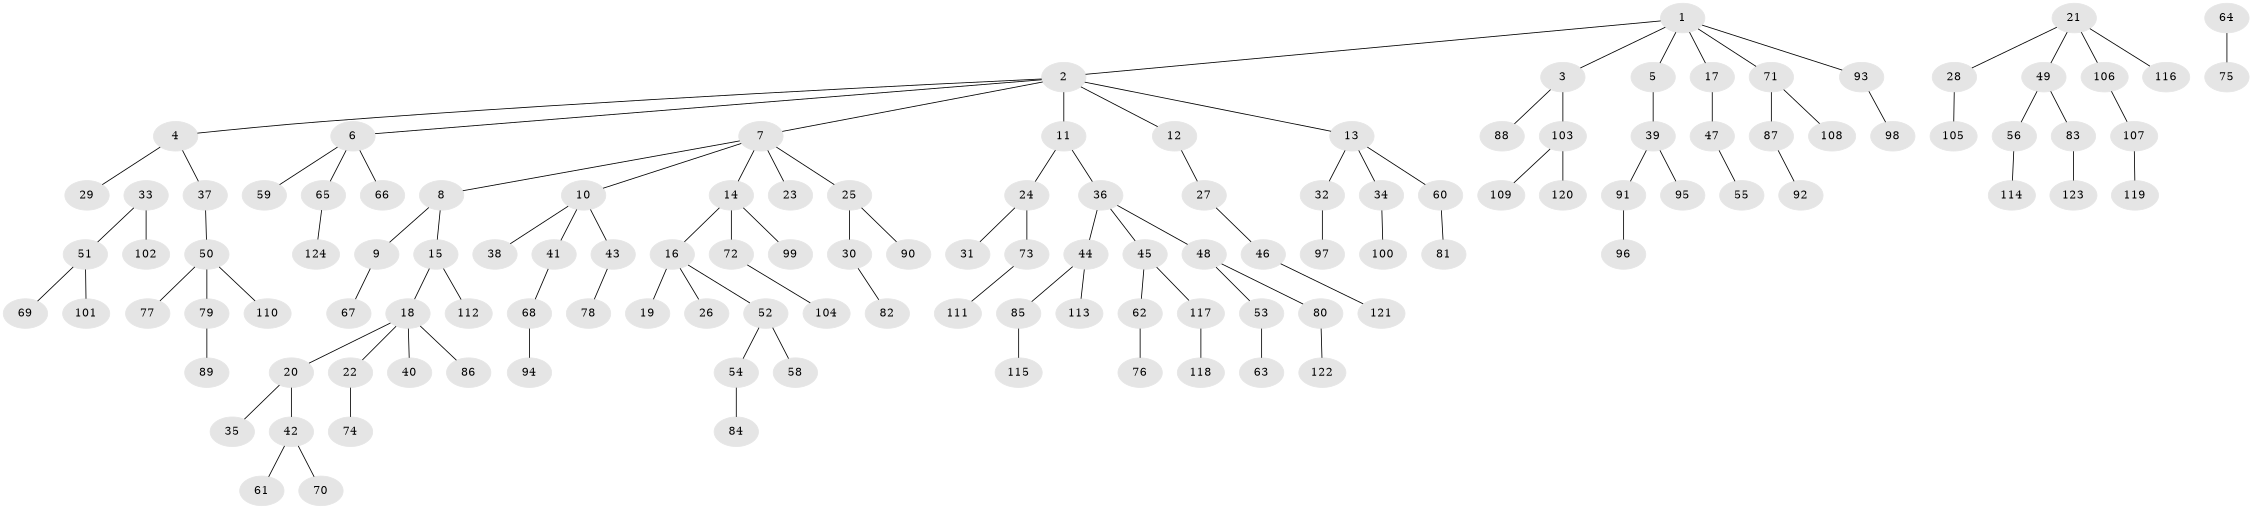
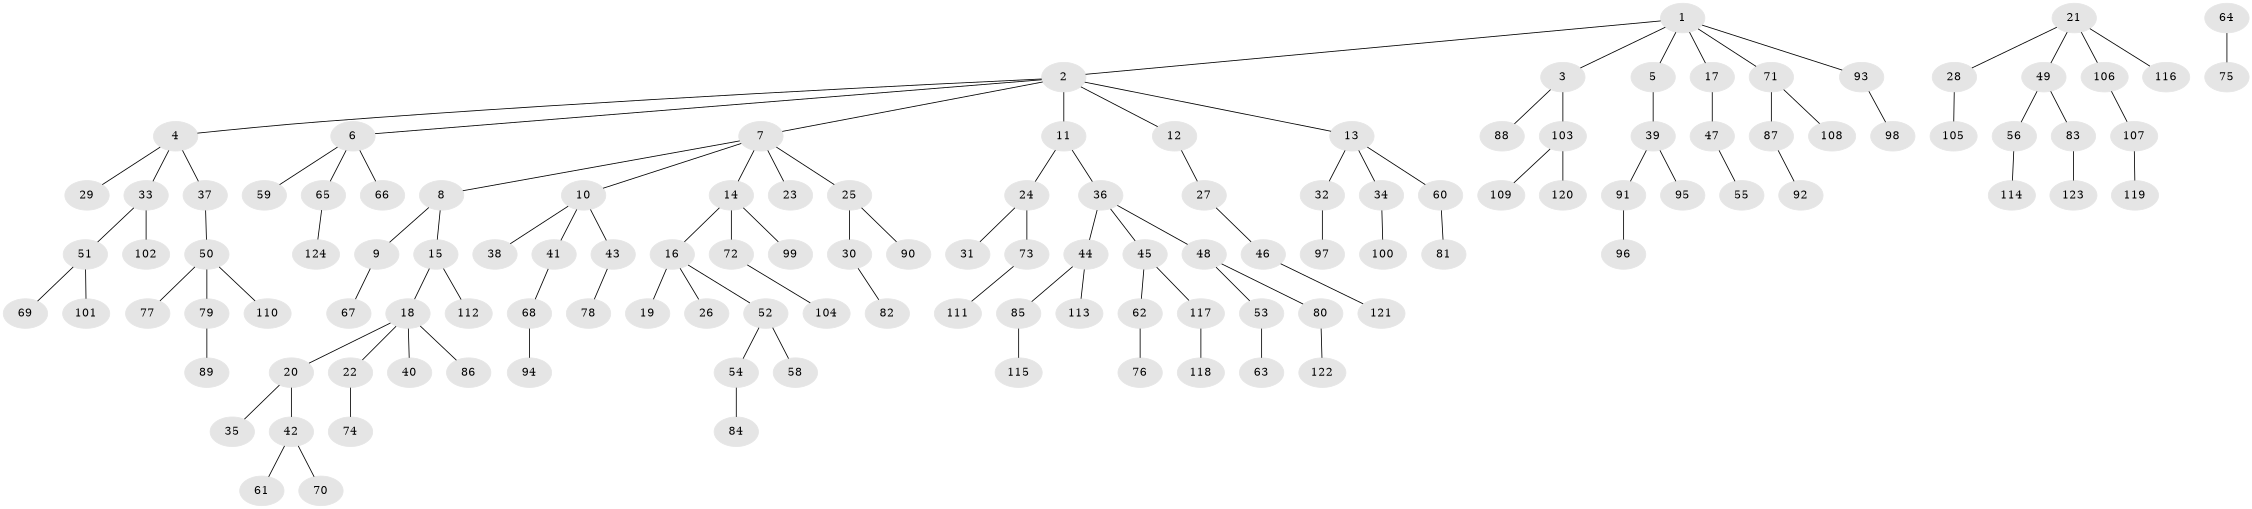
none -> (161, 166)
